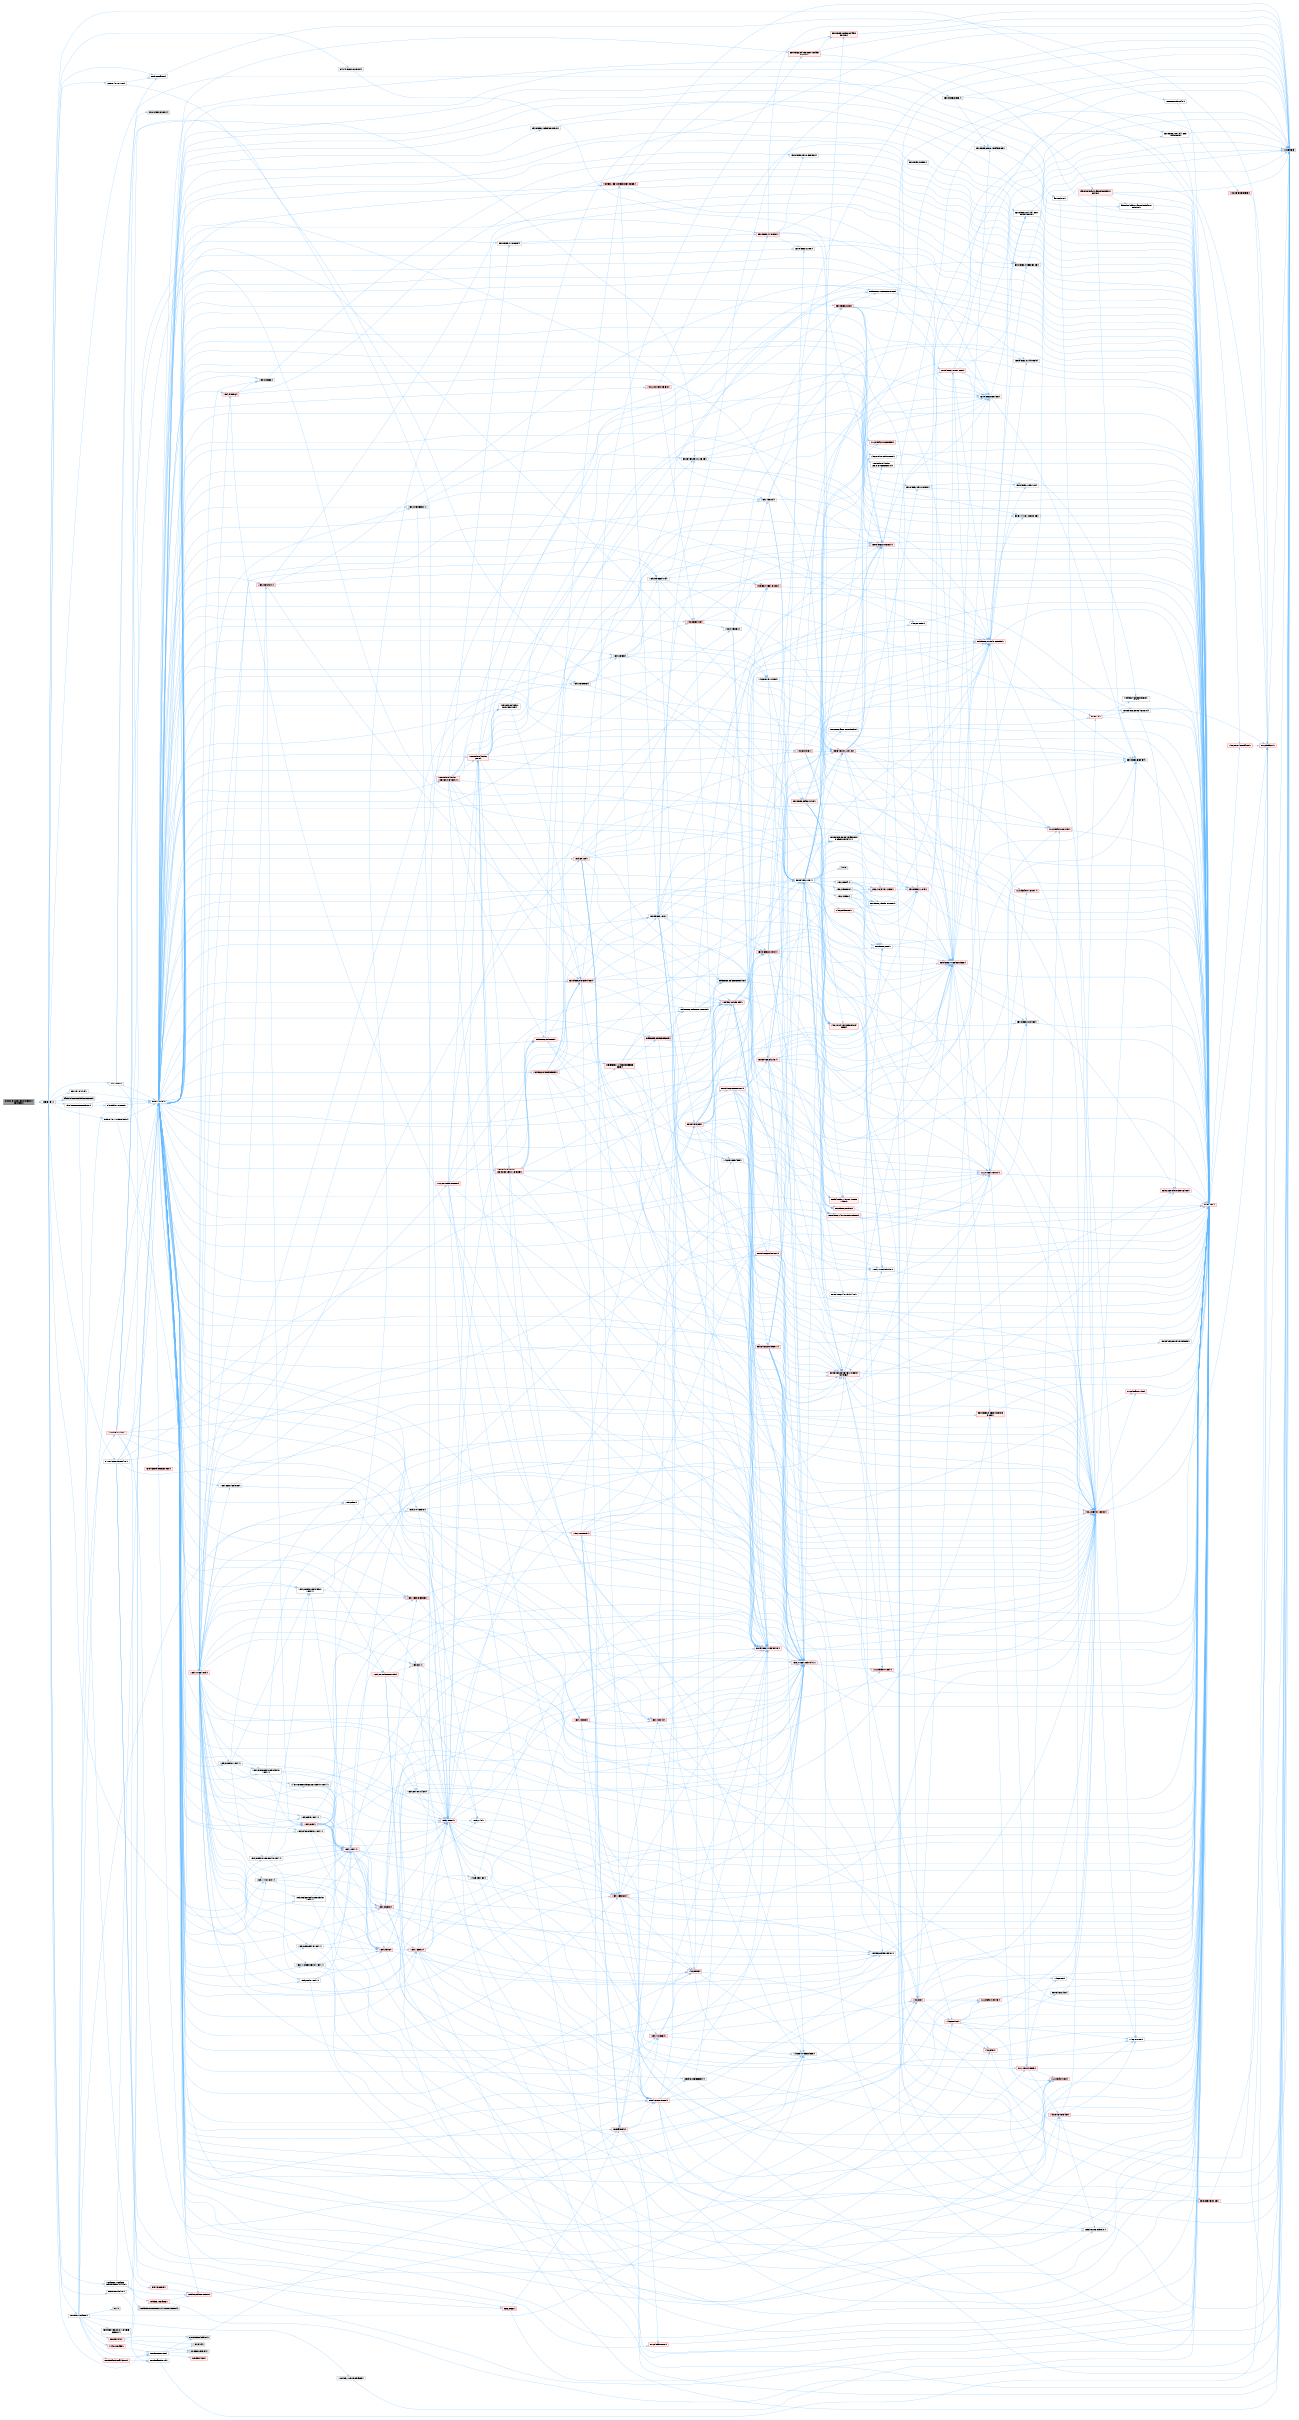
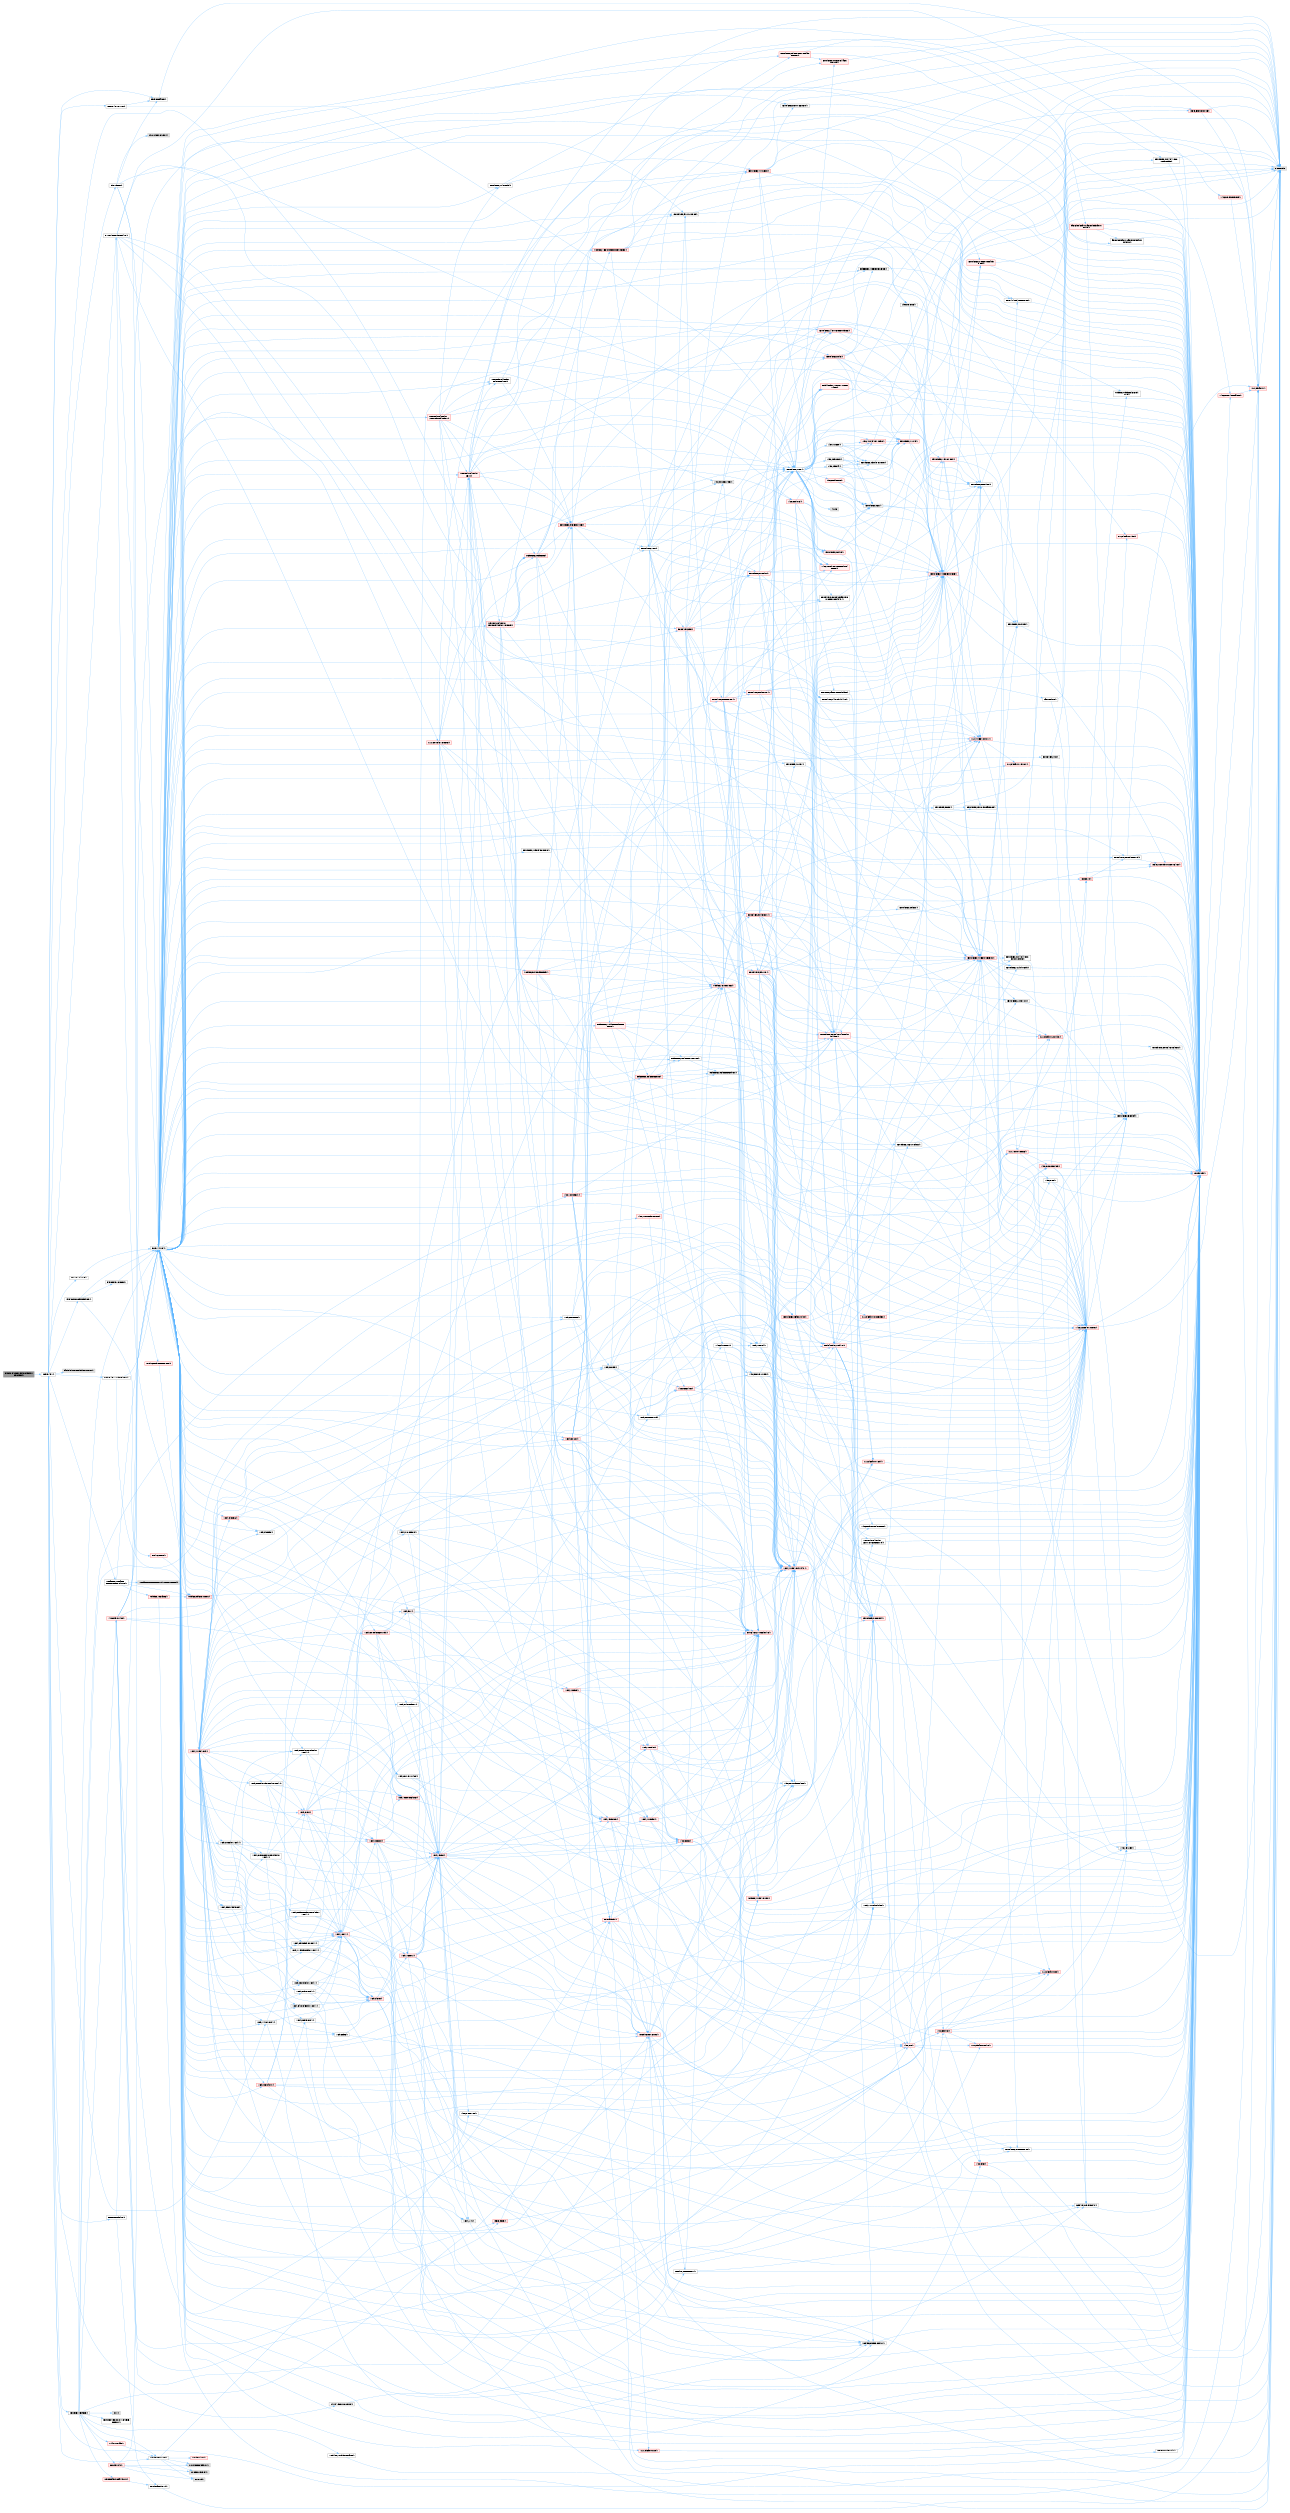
(1202, 641) -> (1055, 1580)
(592, 1103) -> (456, 555)
(310, 1785) -> (305, 1983)
(409, 2234) -> (397, 2222)
